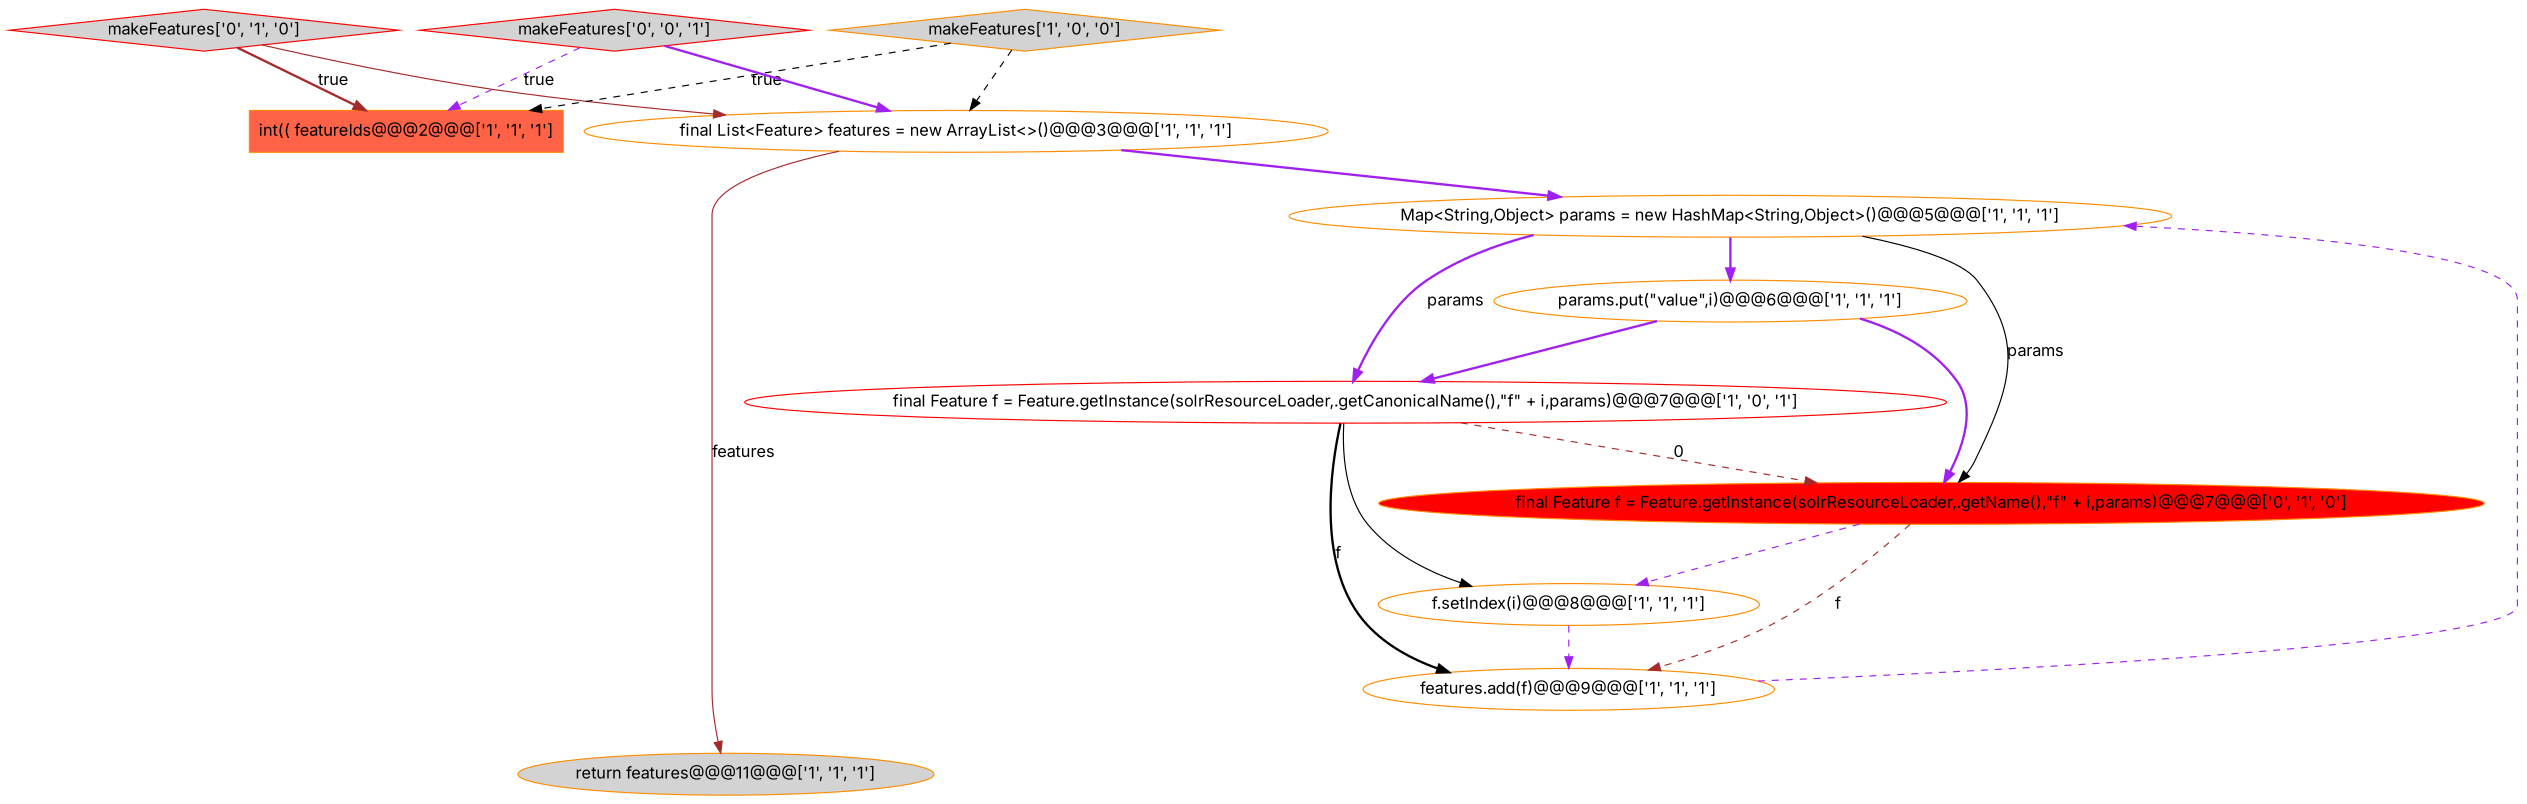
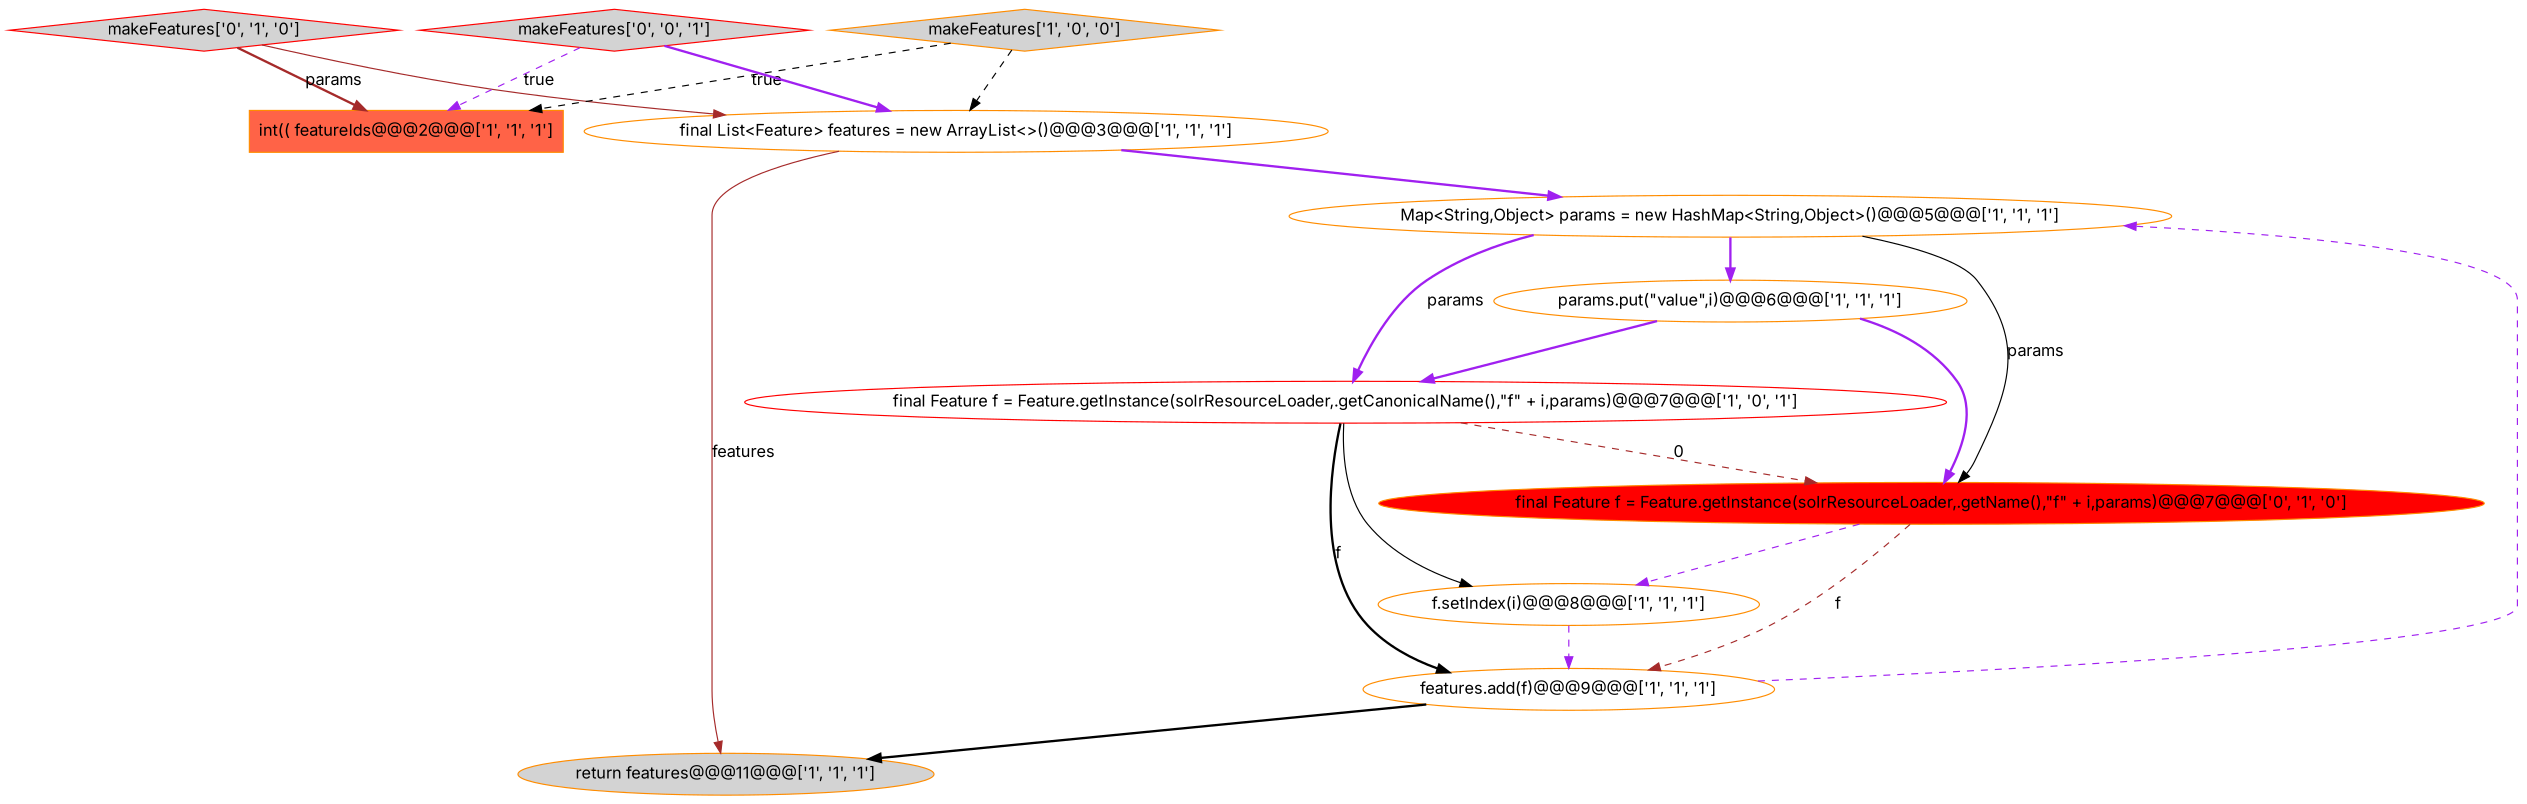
(334, 81) -> (334, 81)
none -> (1154, 731)
